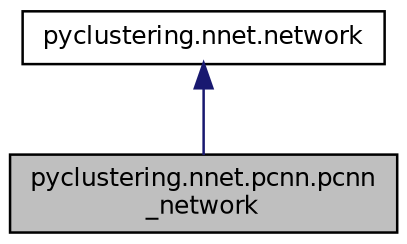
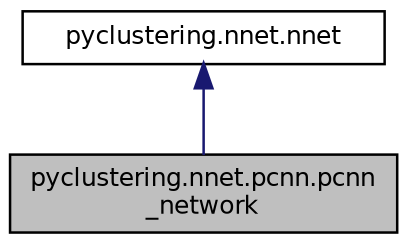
(204, 38) -> (204, 38)
